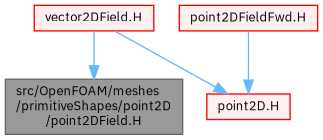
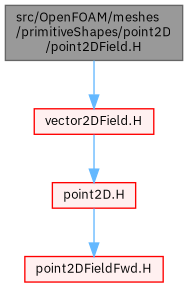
(94, 48) -> (94, 78)
(248, 55) -> (94, 226)
